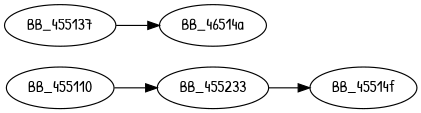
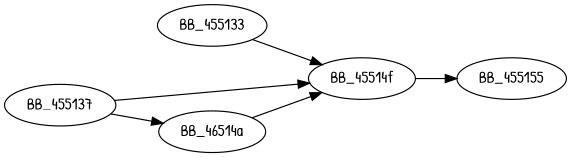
none -> (512, 79)
(60, 88) -> none
(213, 88) -> (212, 25)
none -> (206, 92)
none -> (281, 107)
